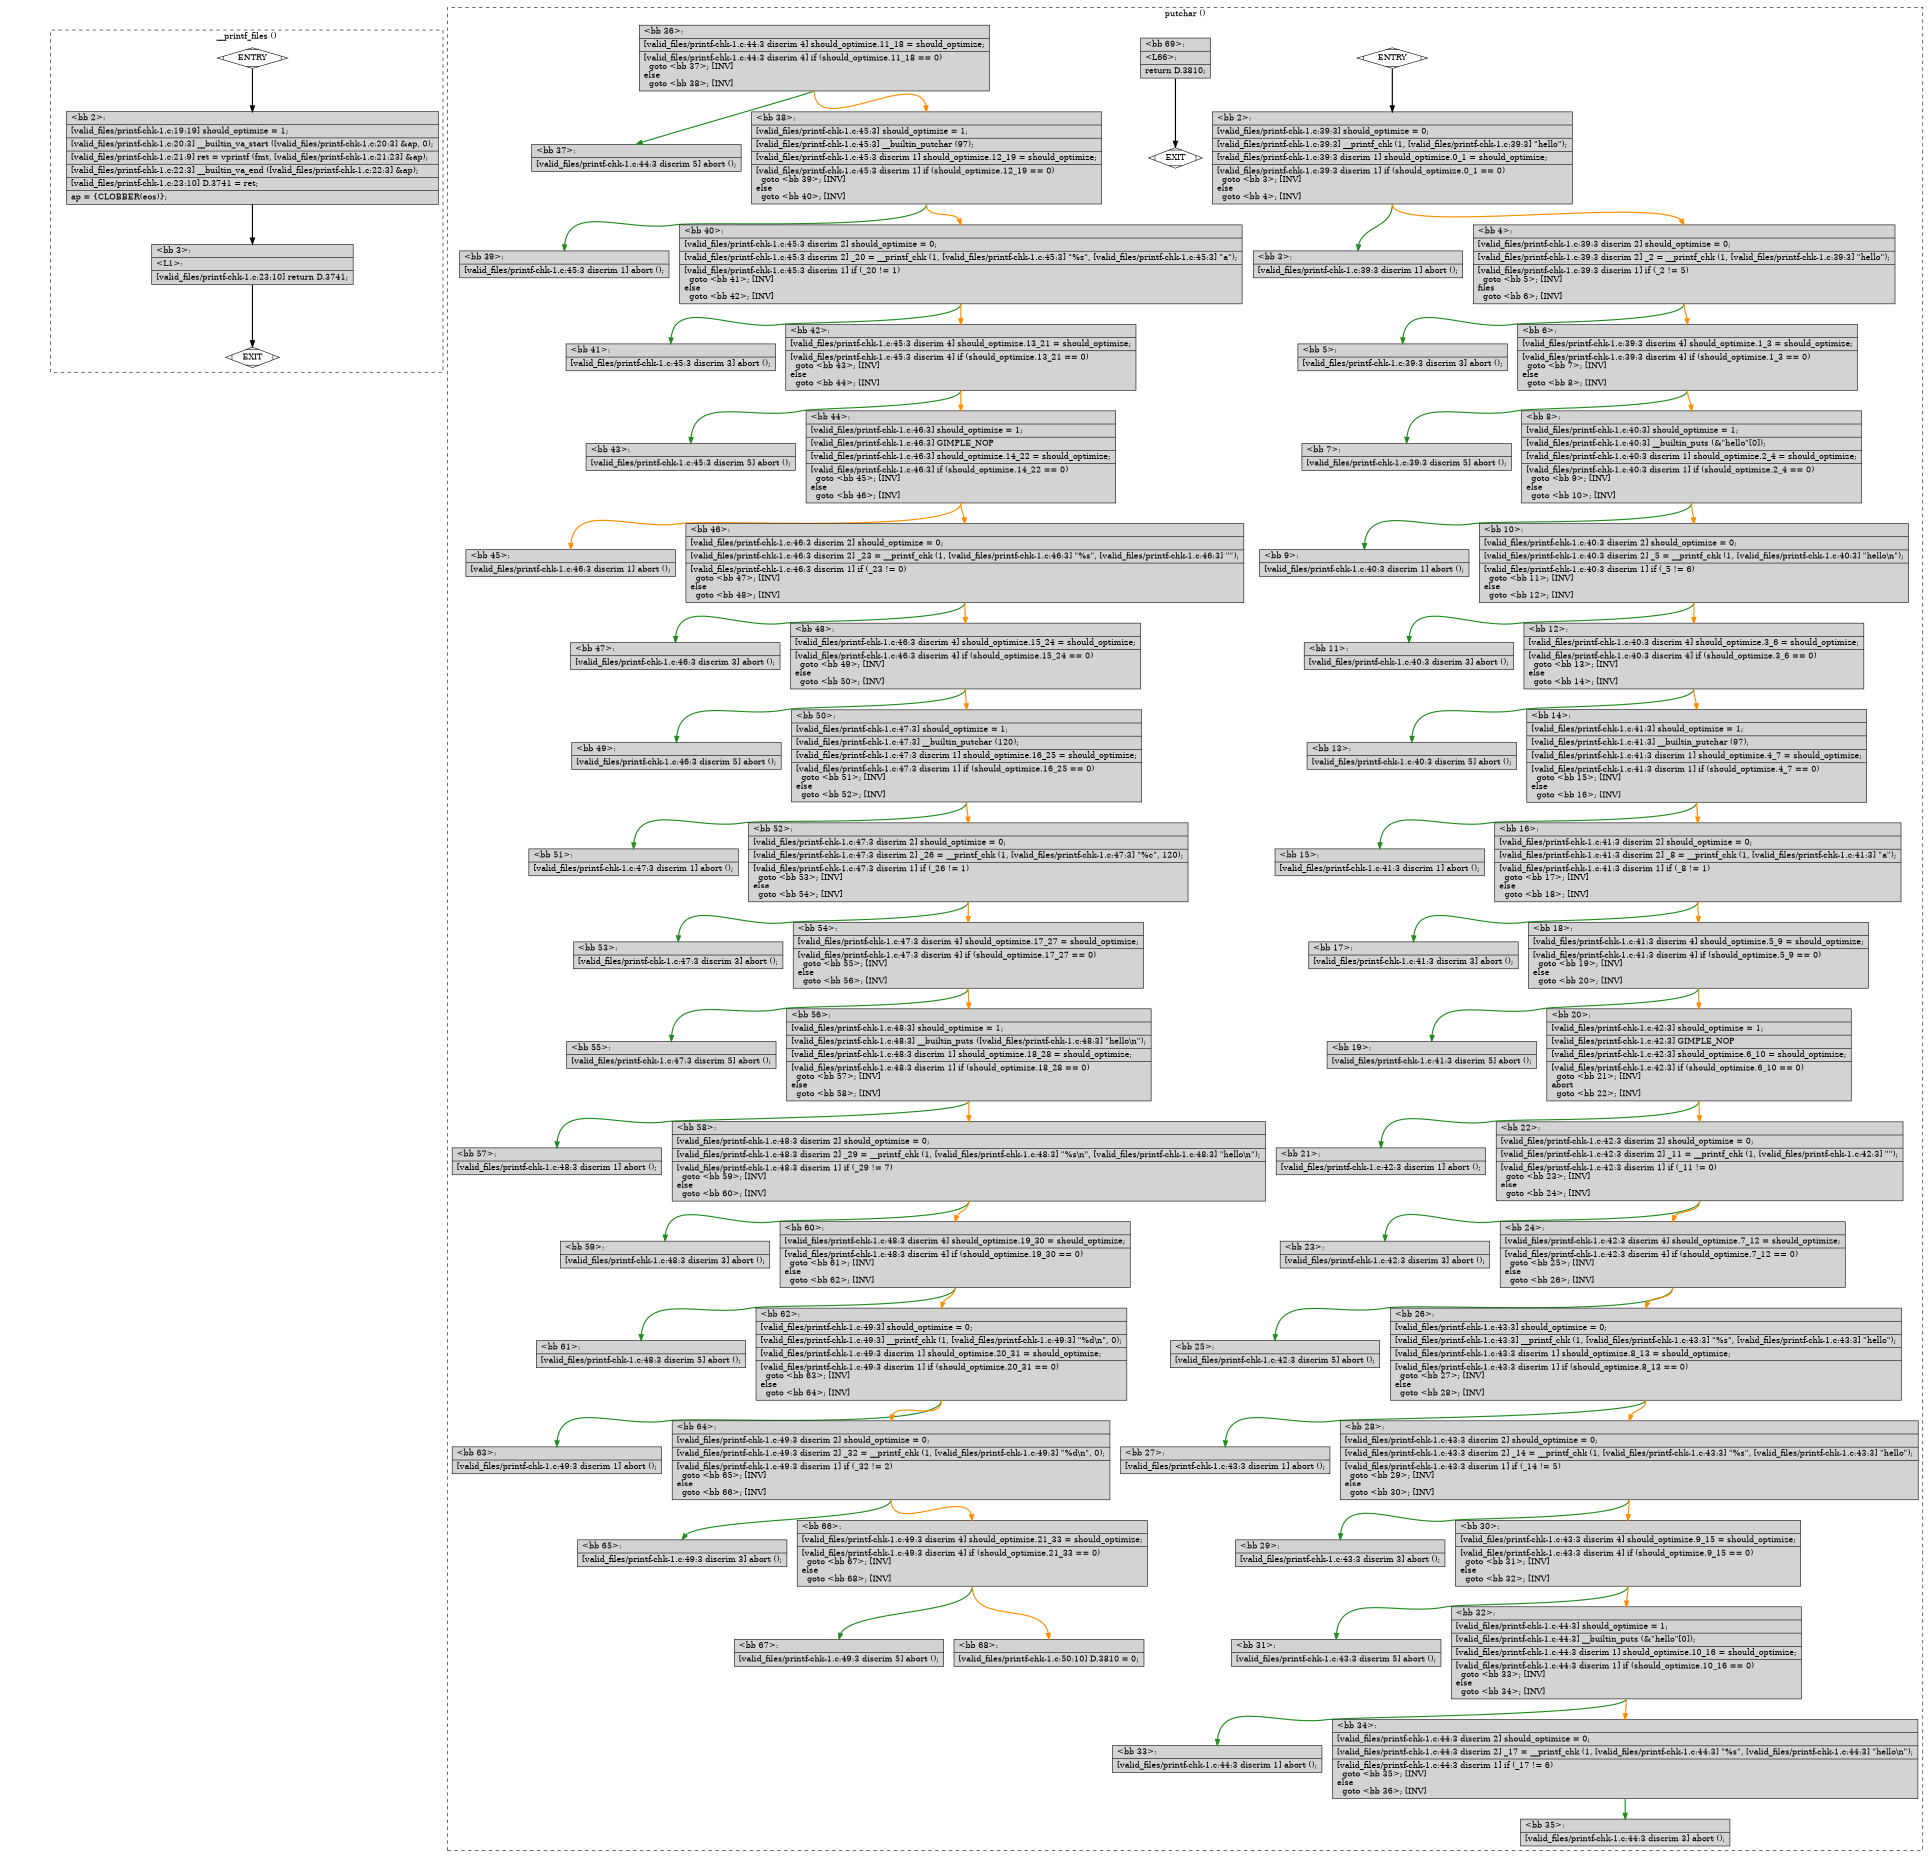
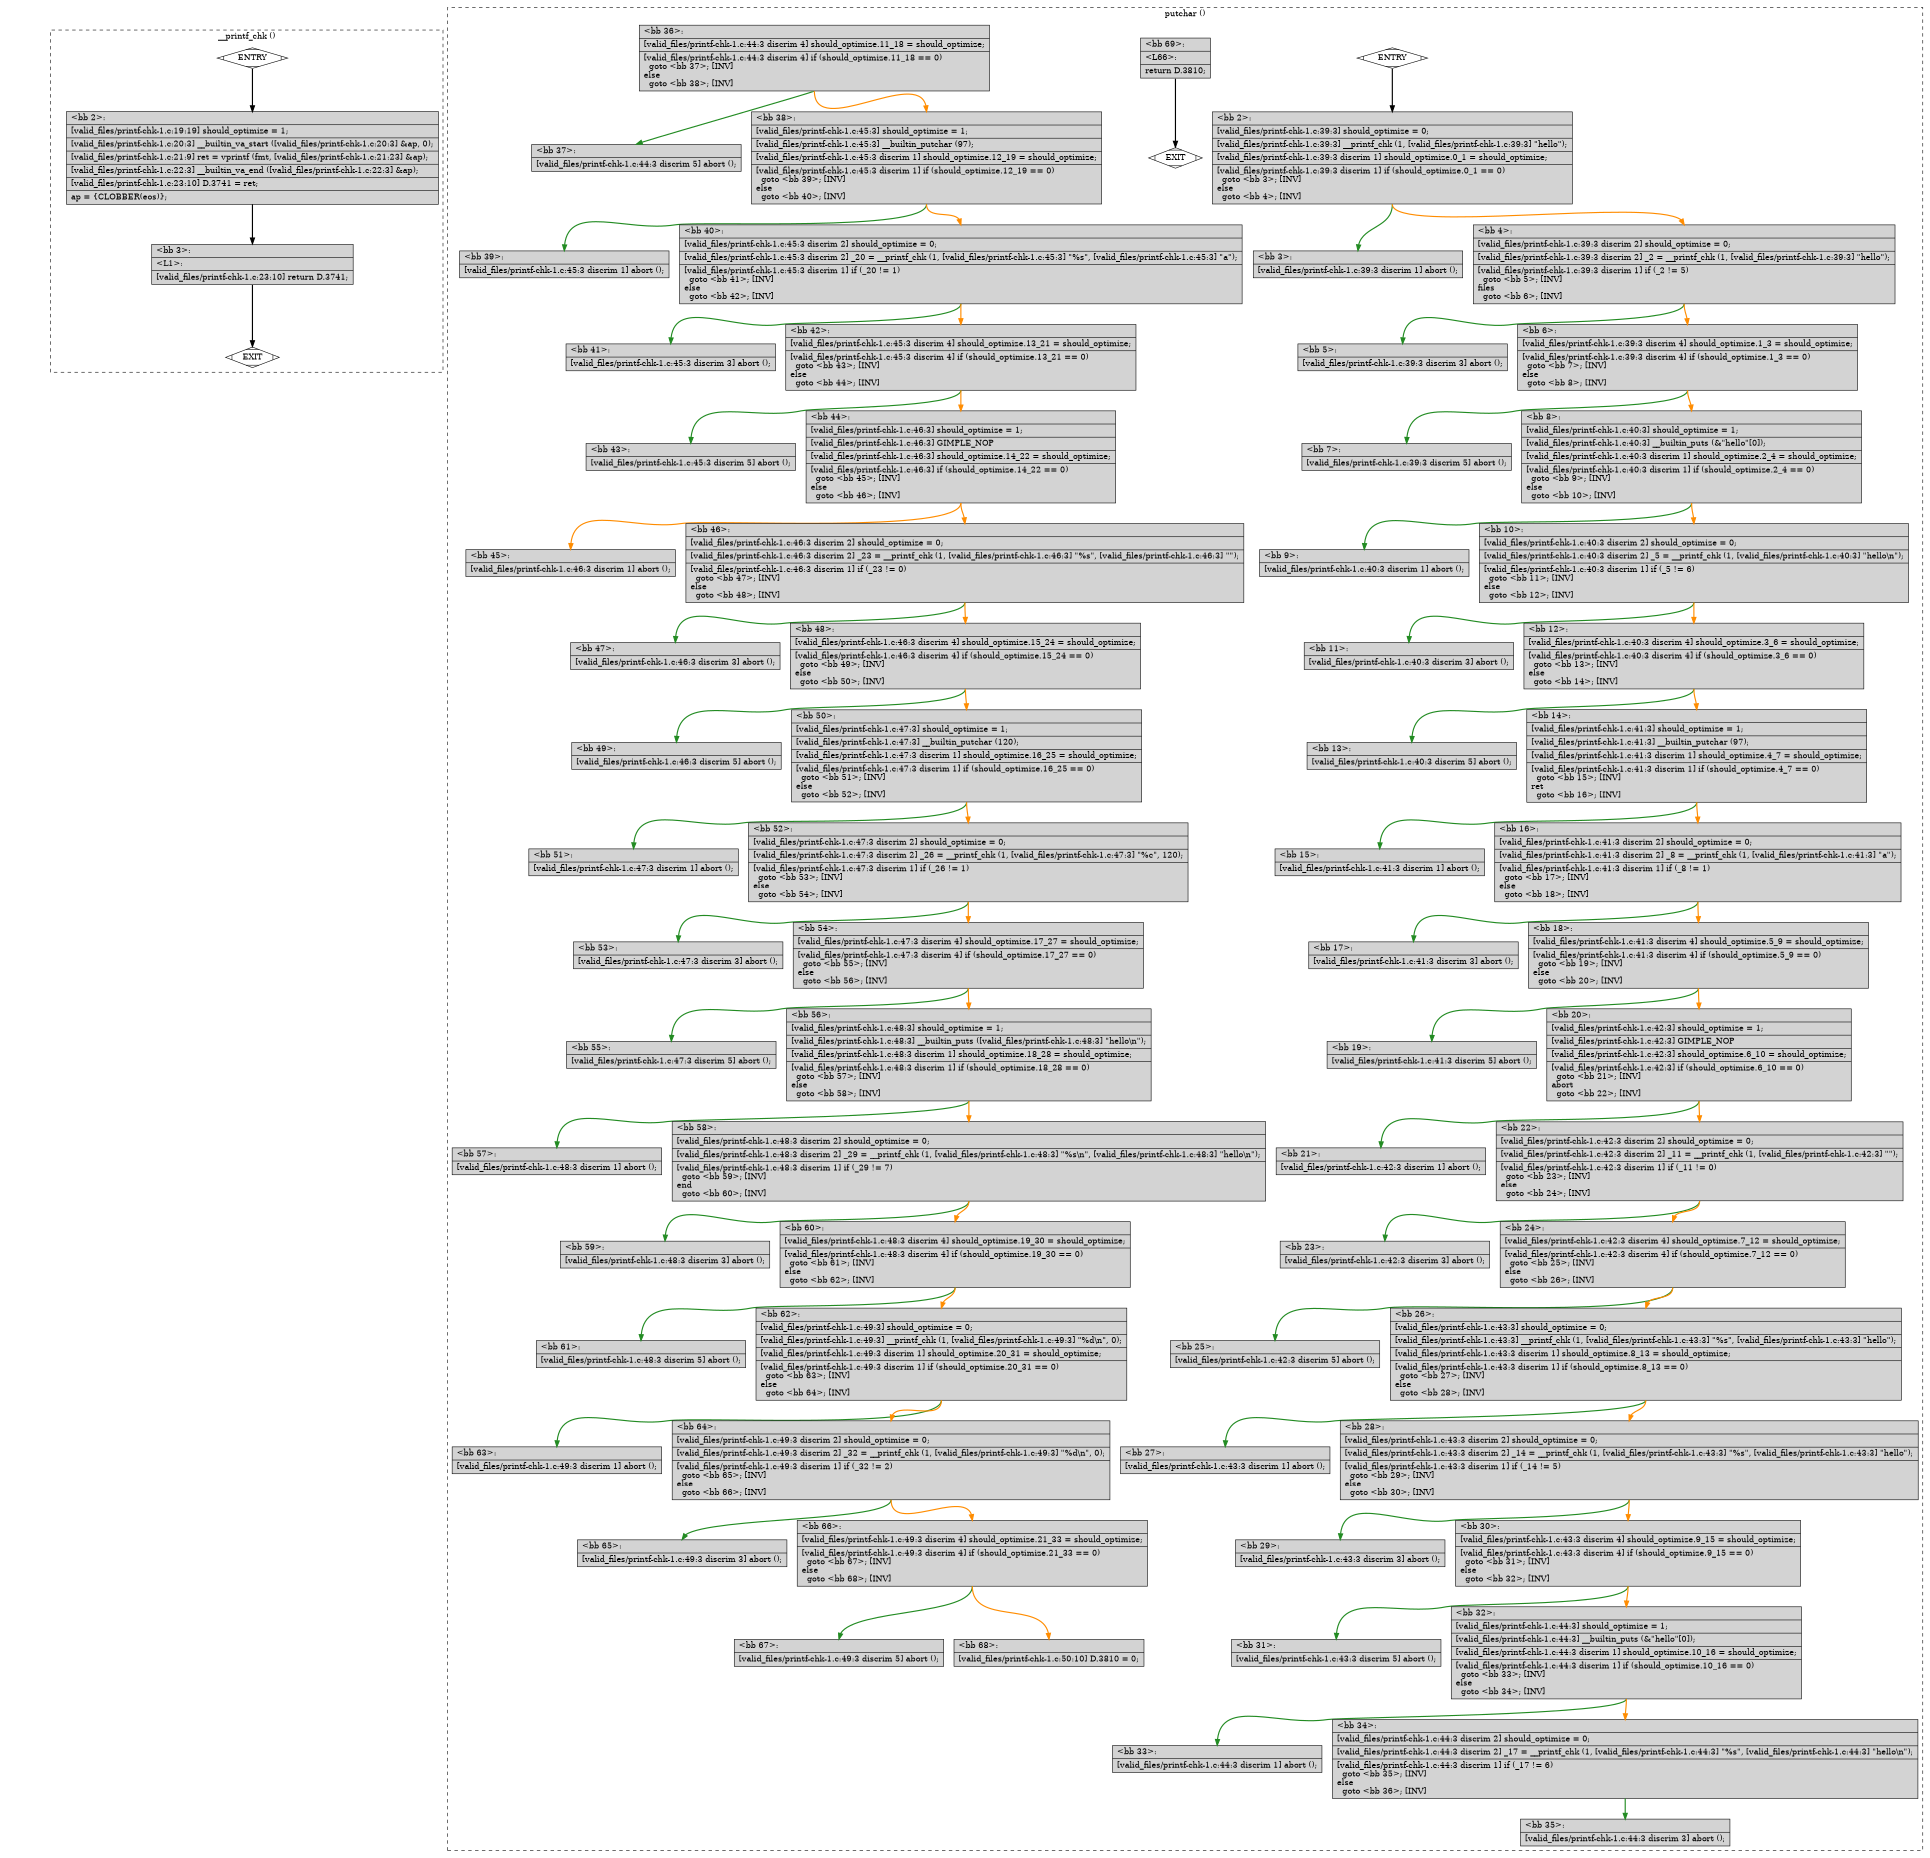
(247, 37) -> (247, 37)
(1540, 787) -> (1538, 787)
(685, 1185) -> (684, 1185)
